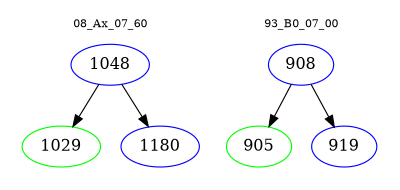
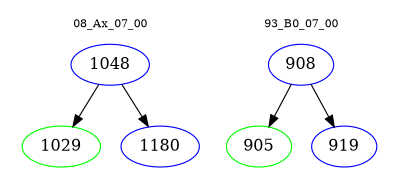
(111, 24) -> (111, 24)
